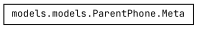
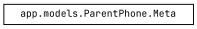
(99, 14) -> (99, 14)
